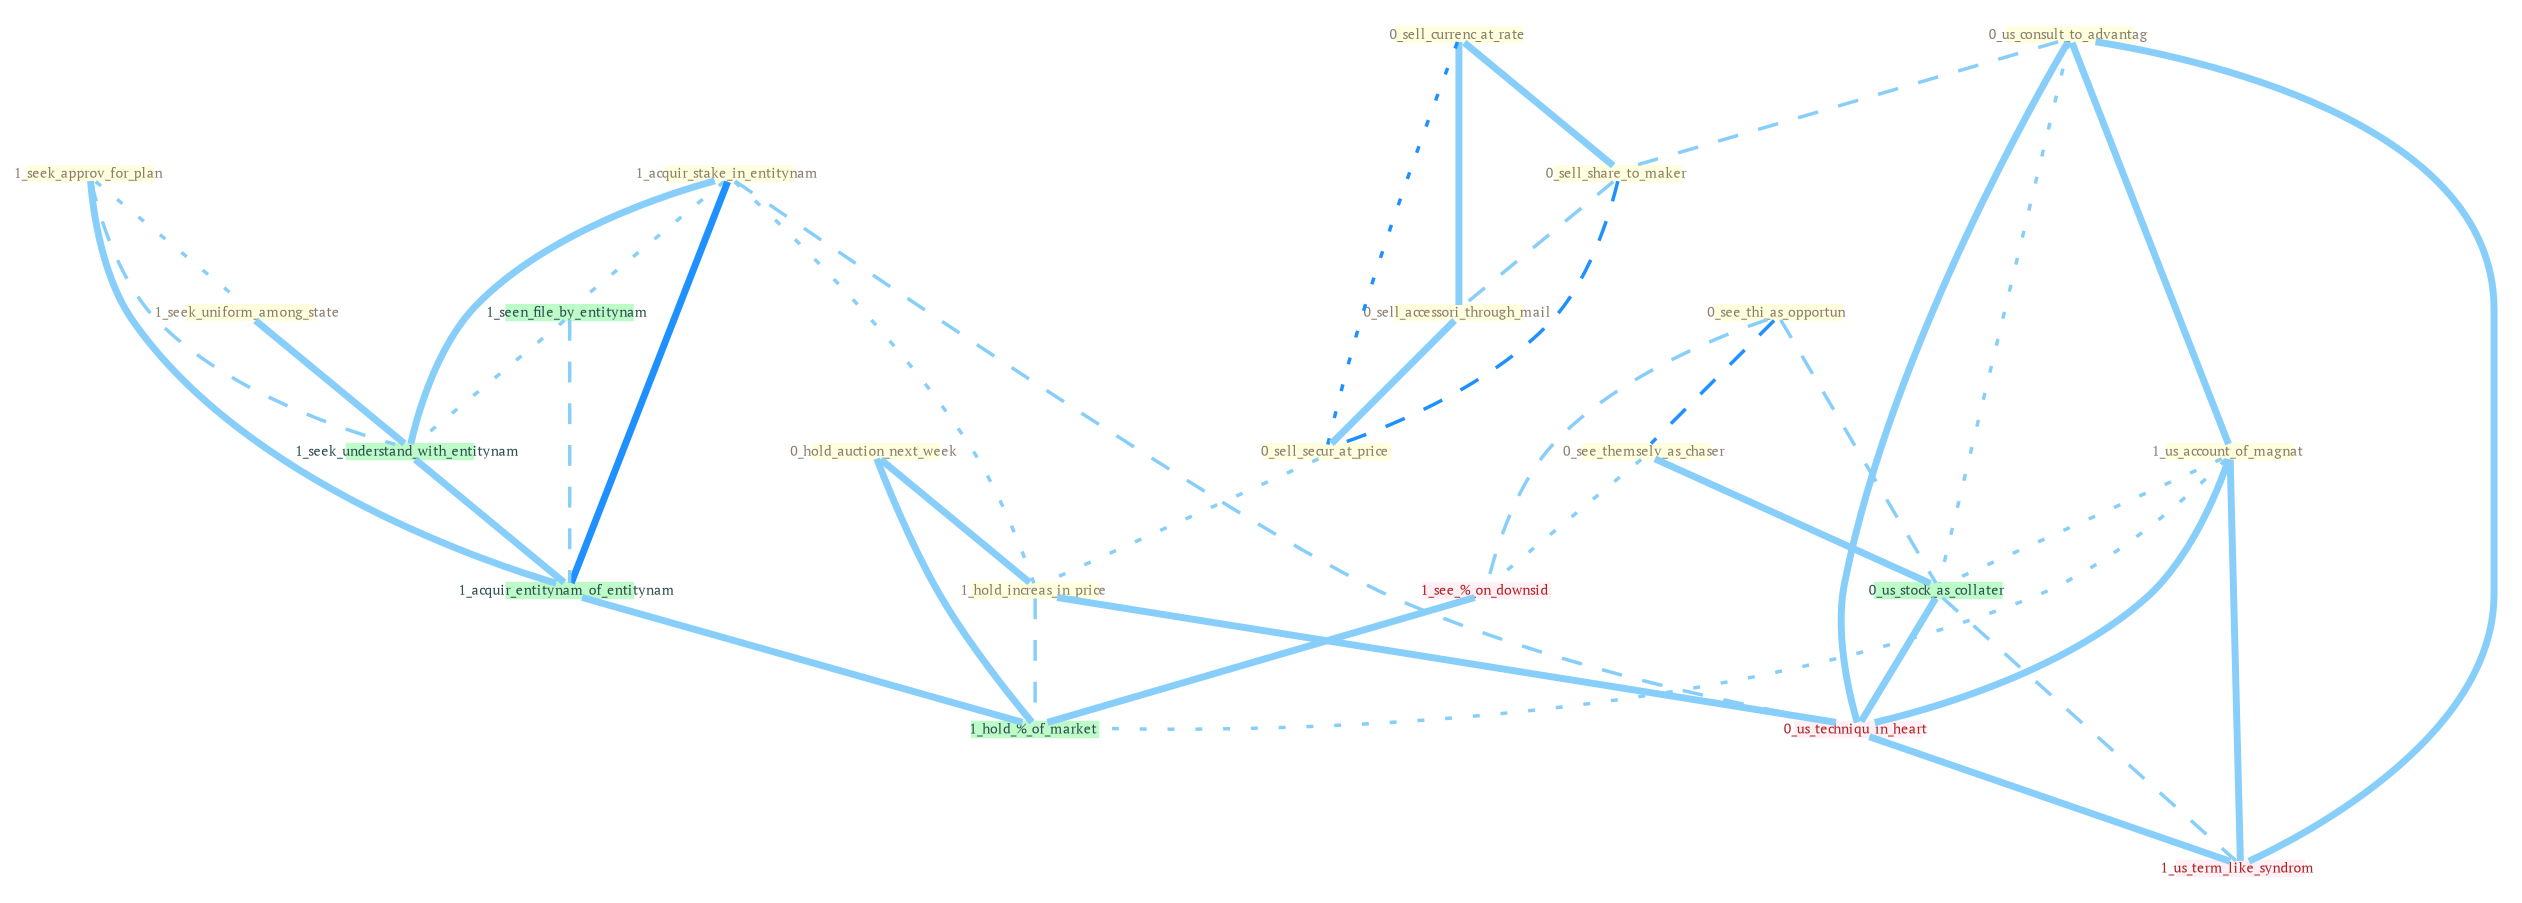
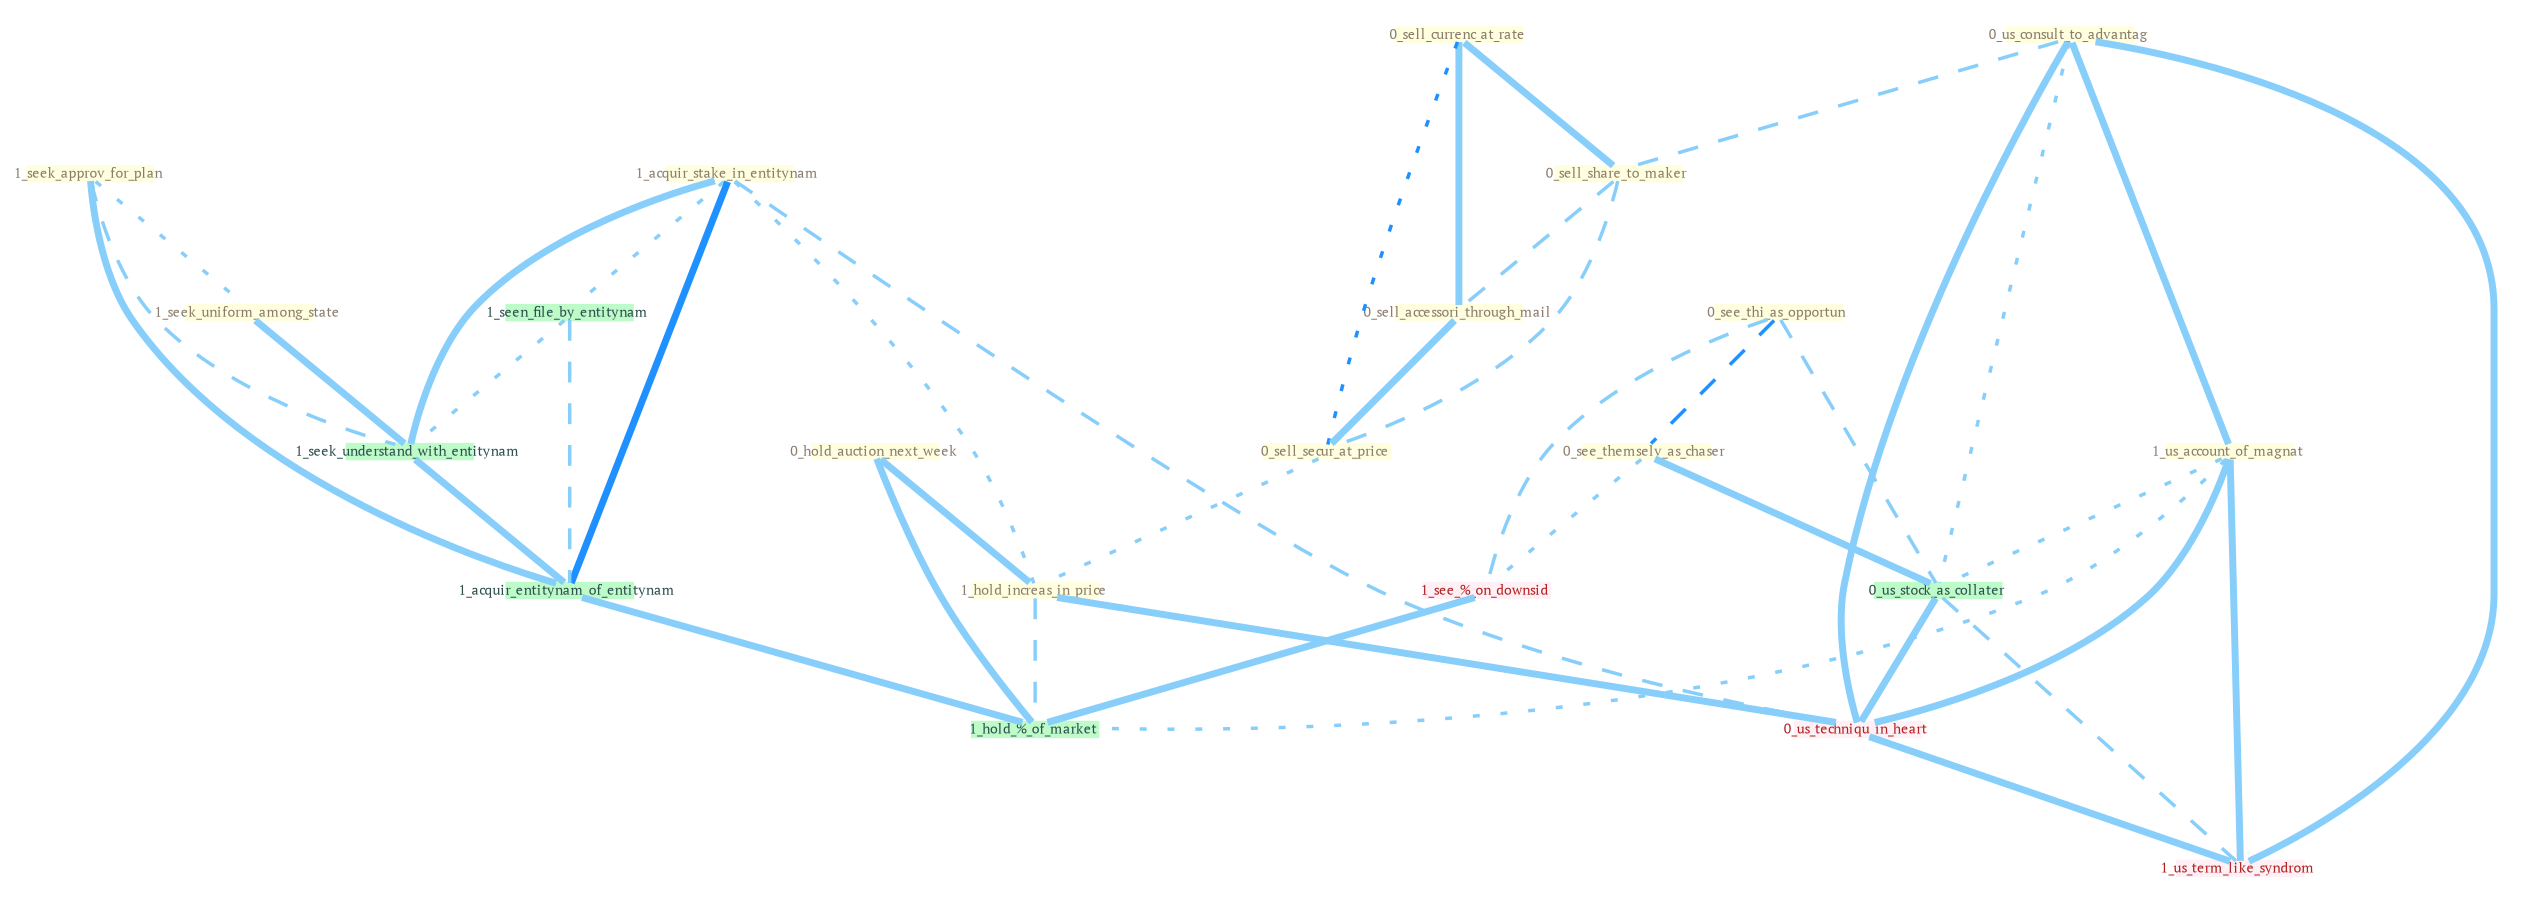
(1517, 352) -> (1517, 352)
